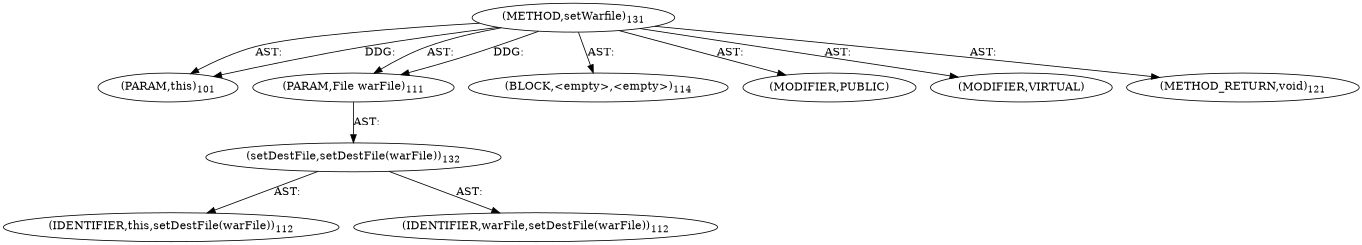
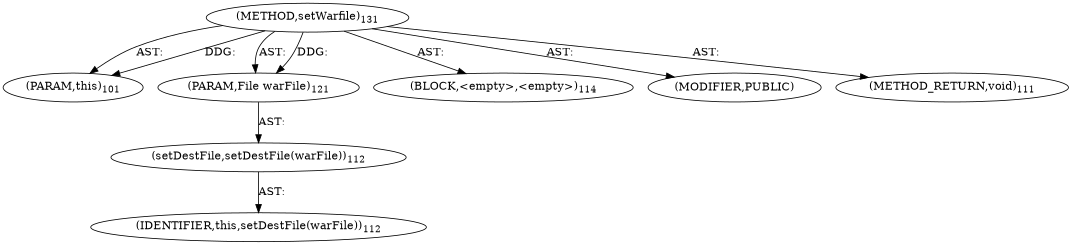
(415, 86) -> (320, 86)
(1317, 86) -> (1026, 86)
(1021, 88) -> none
(451, 156) -> (357, 156)
(536, 227) -> none
